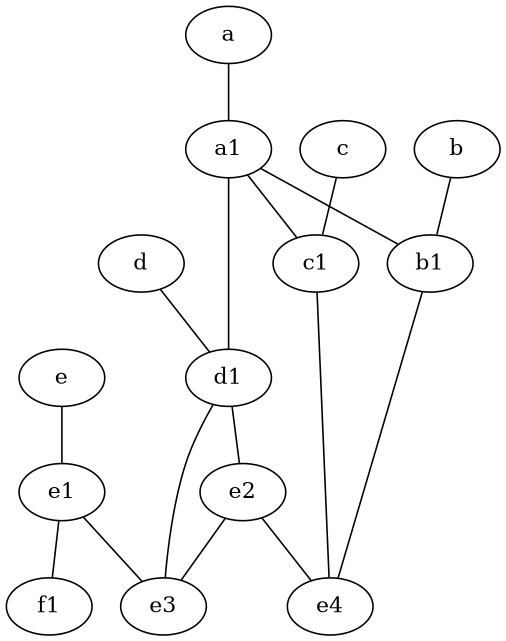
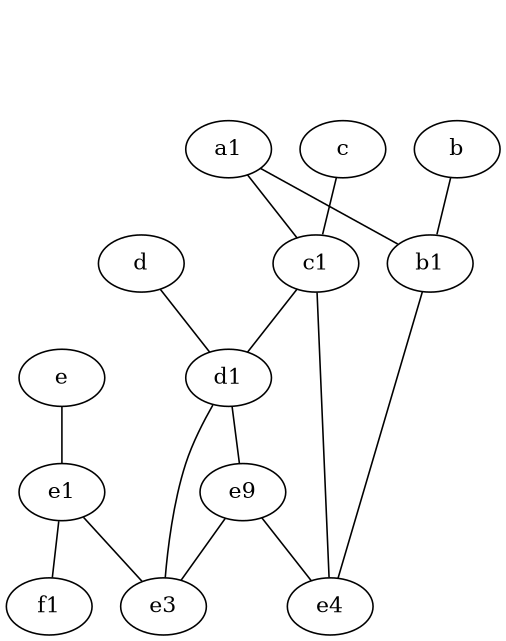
(229, 35) -> none
(229, 263) -> (272, 321)
(243, 492) -> (243, 492)
